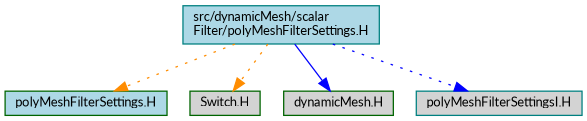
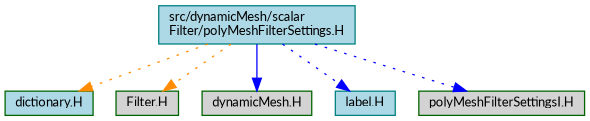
(86, 103) -> (49, 103)
(225, 103) -> (147, 103)
none -> (365, 103)
(499, 103) -> (502, 103)
